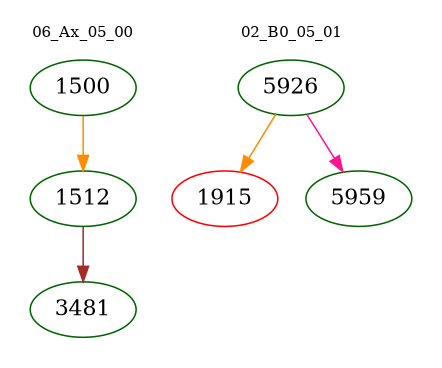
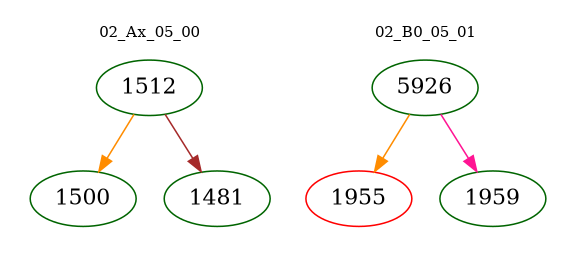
(83, 33) -> (150, 33)
(83, 136) -> (121, 136)
(225, 199) -> (359, 199)
(359, 199) -> (493, 199)
(83, 310) -> (217, 199)
